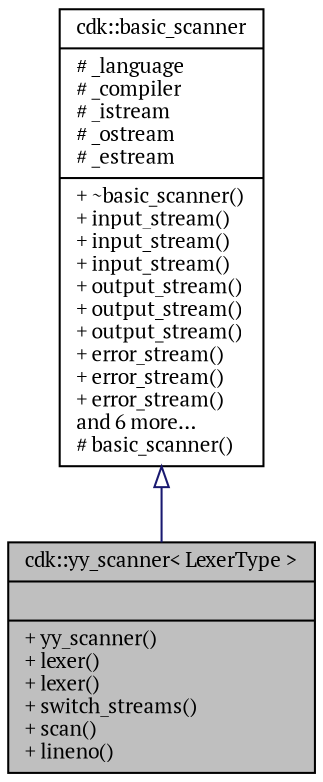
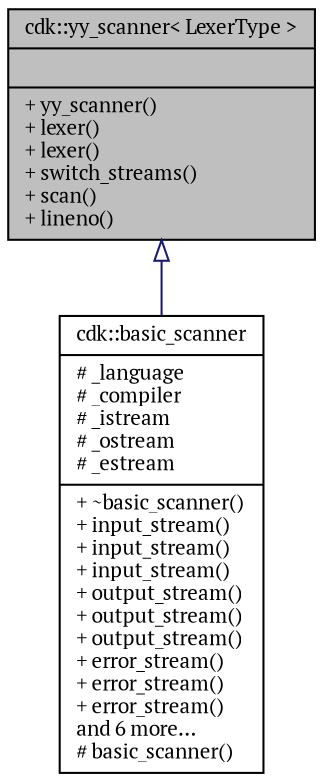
(162, 515) -> (162, 288)
